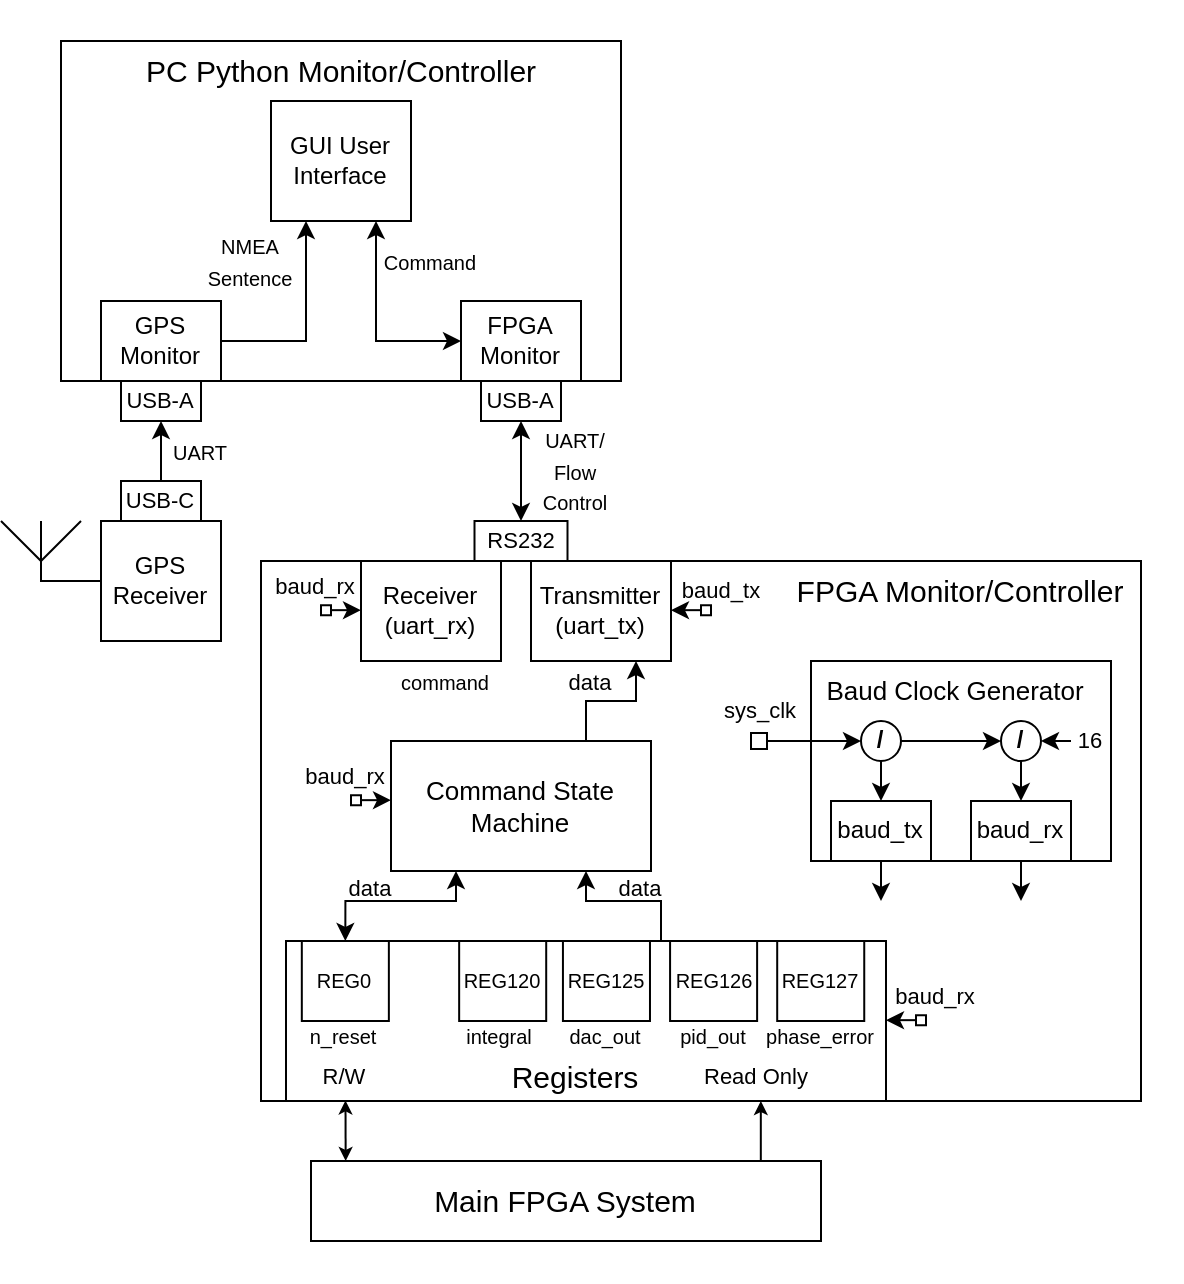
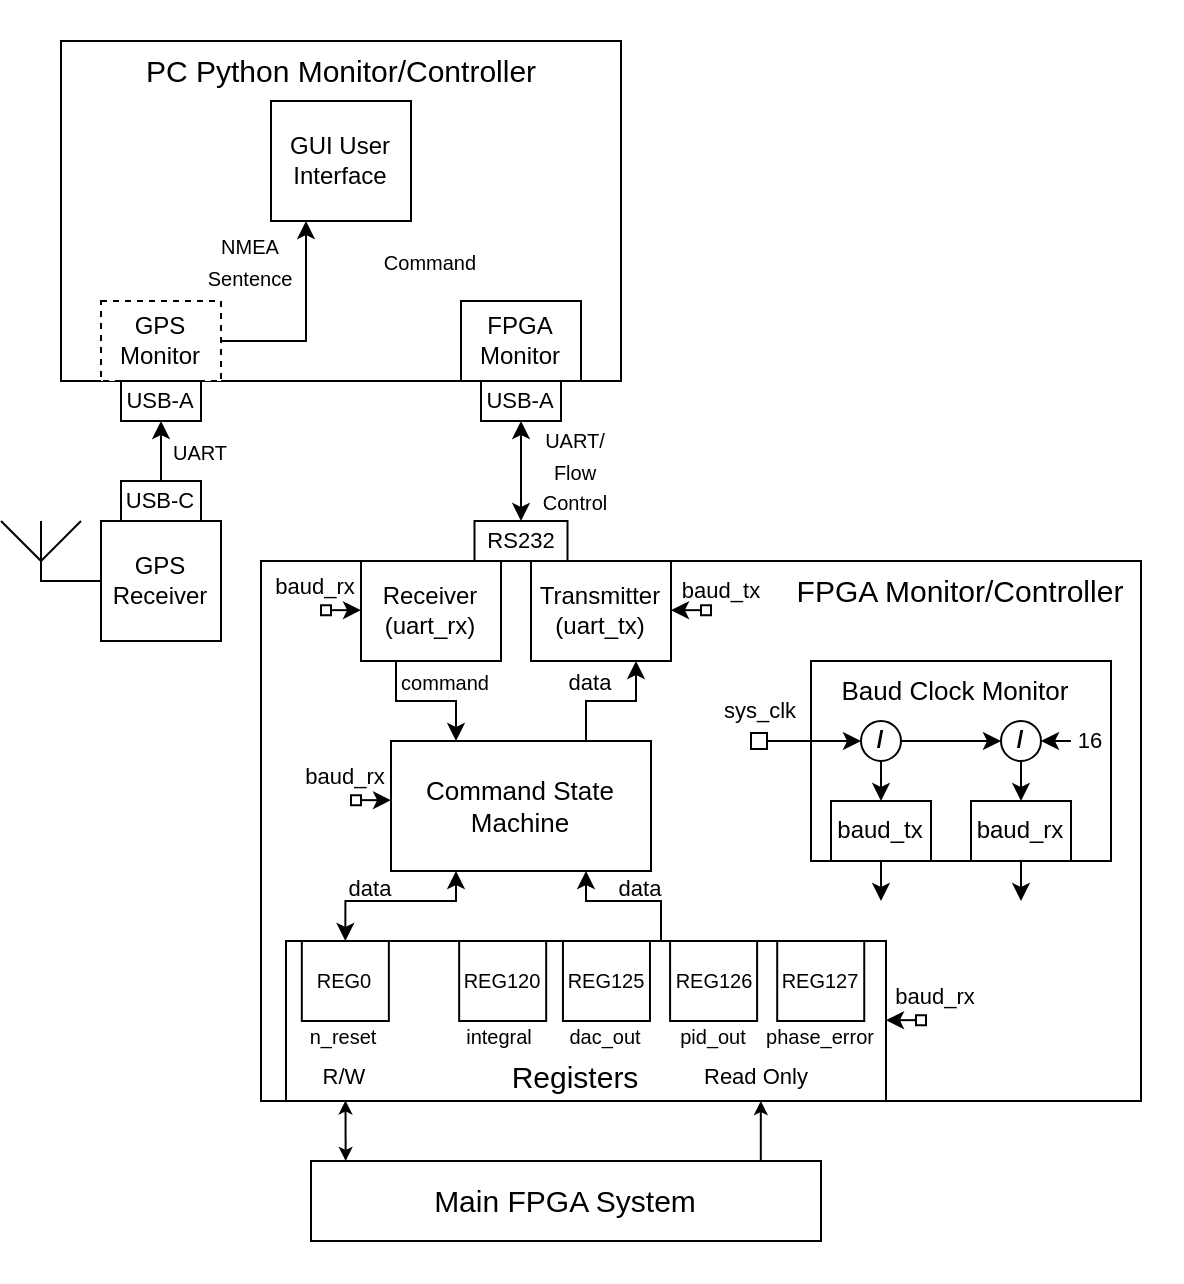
(376, 323) -> none
(161, 341) -> (161, 341)
(956, 691) -> (956, 691)
none -> (420, 701)
